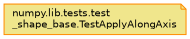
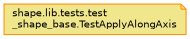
(95, 19) -> (95, 19)
